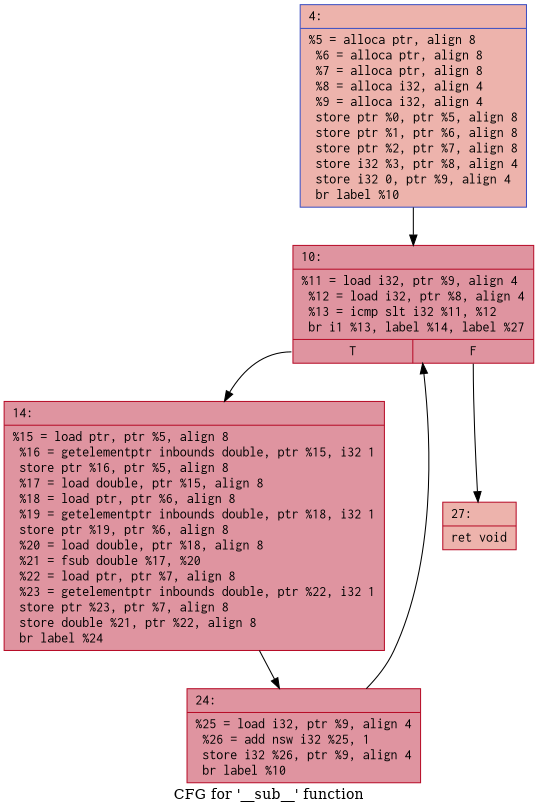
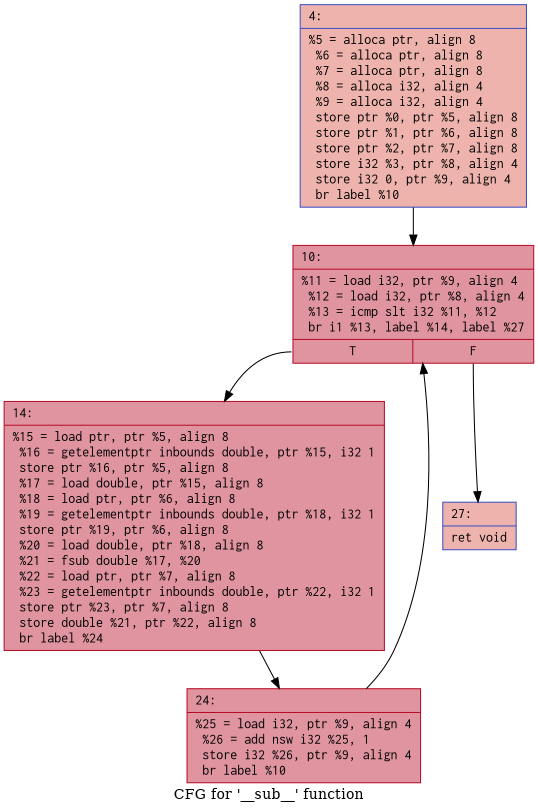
(479, 526) -> (479, 526)
